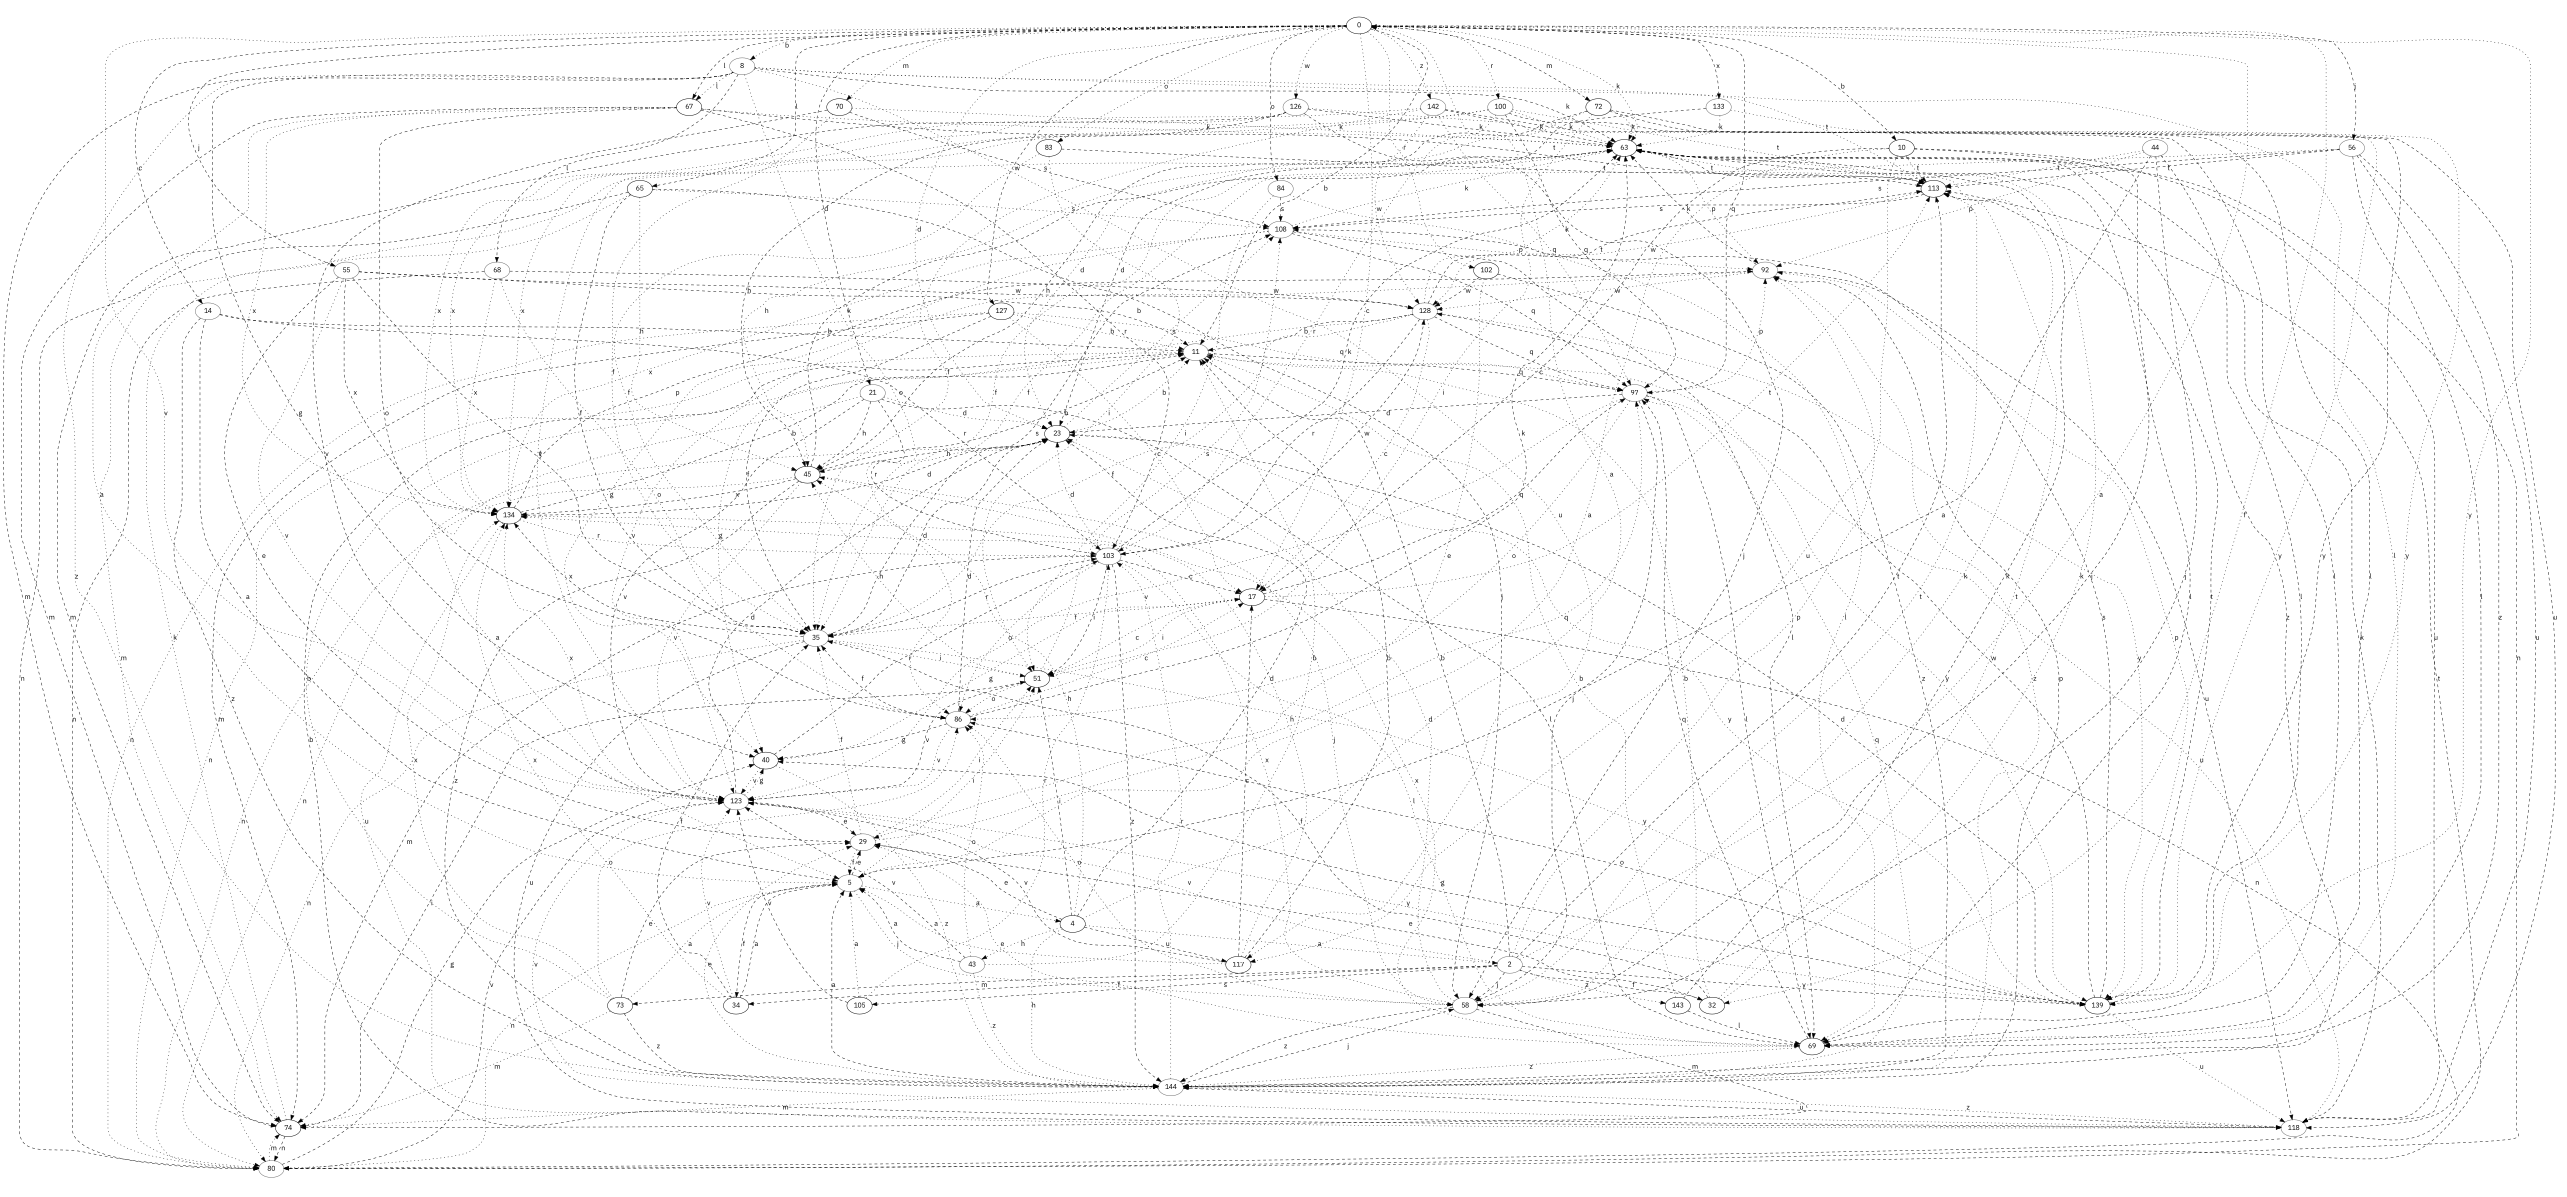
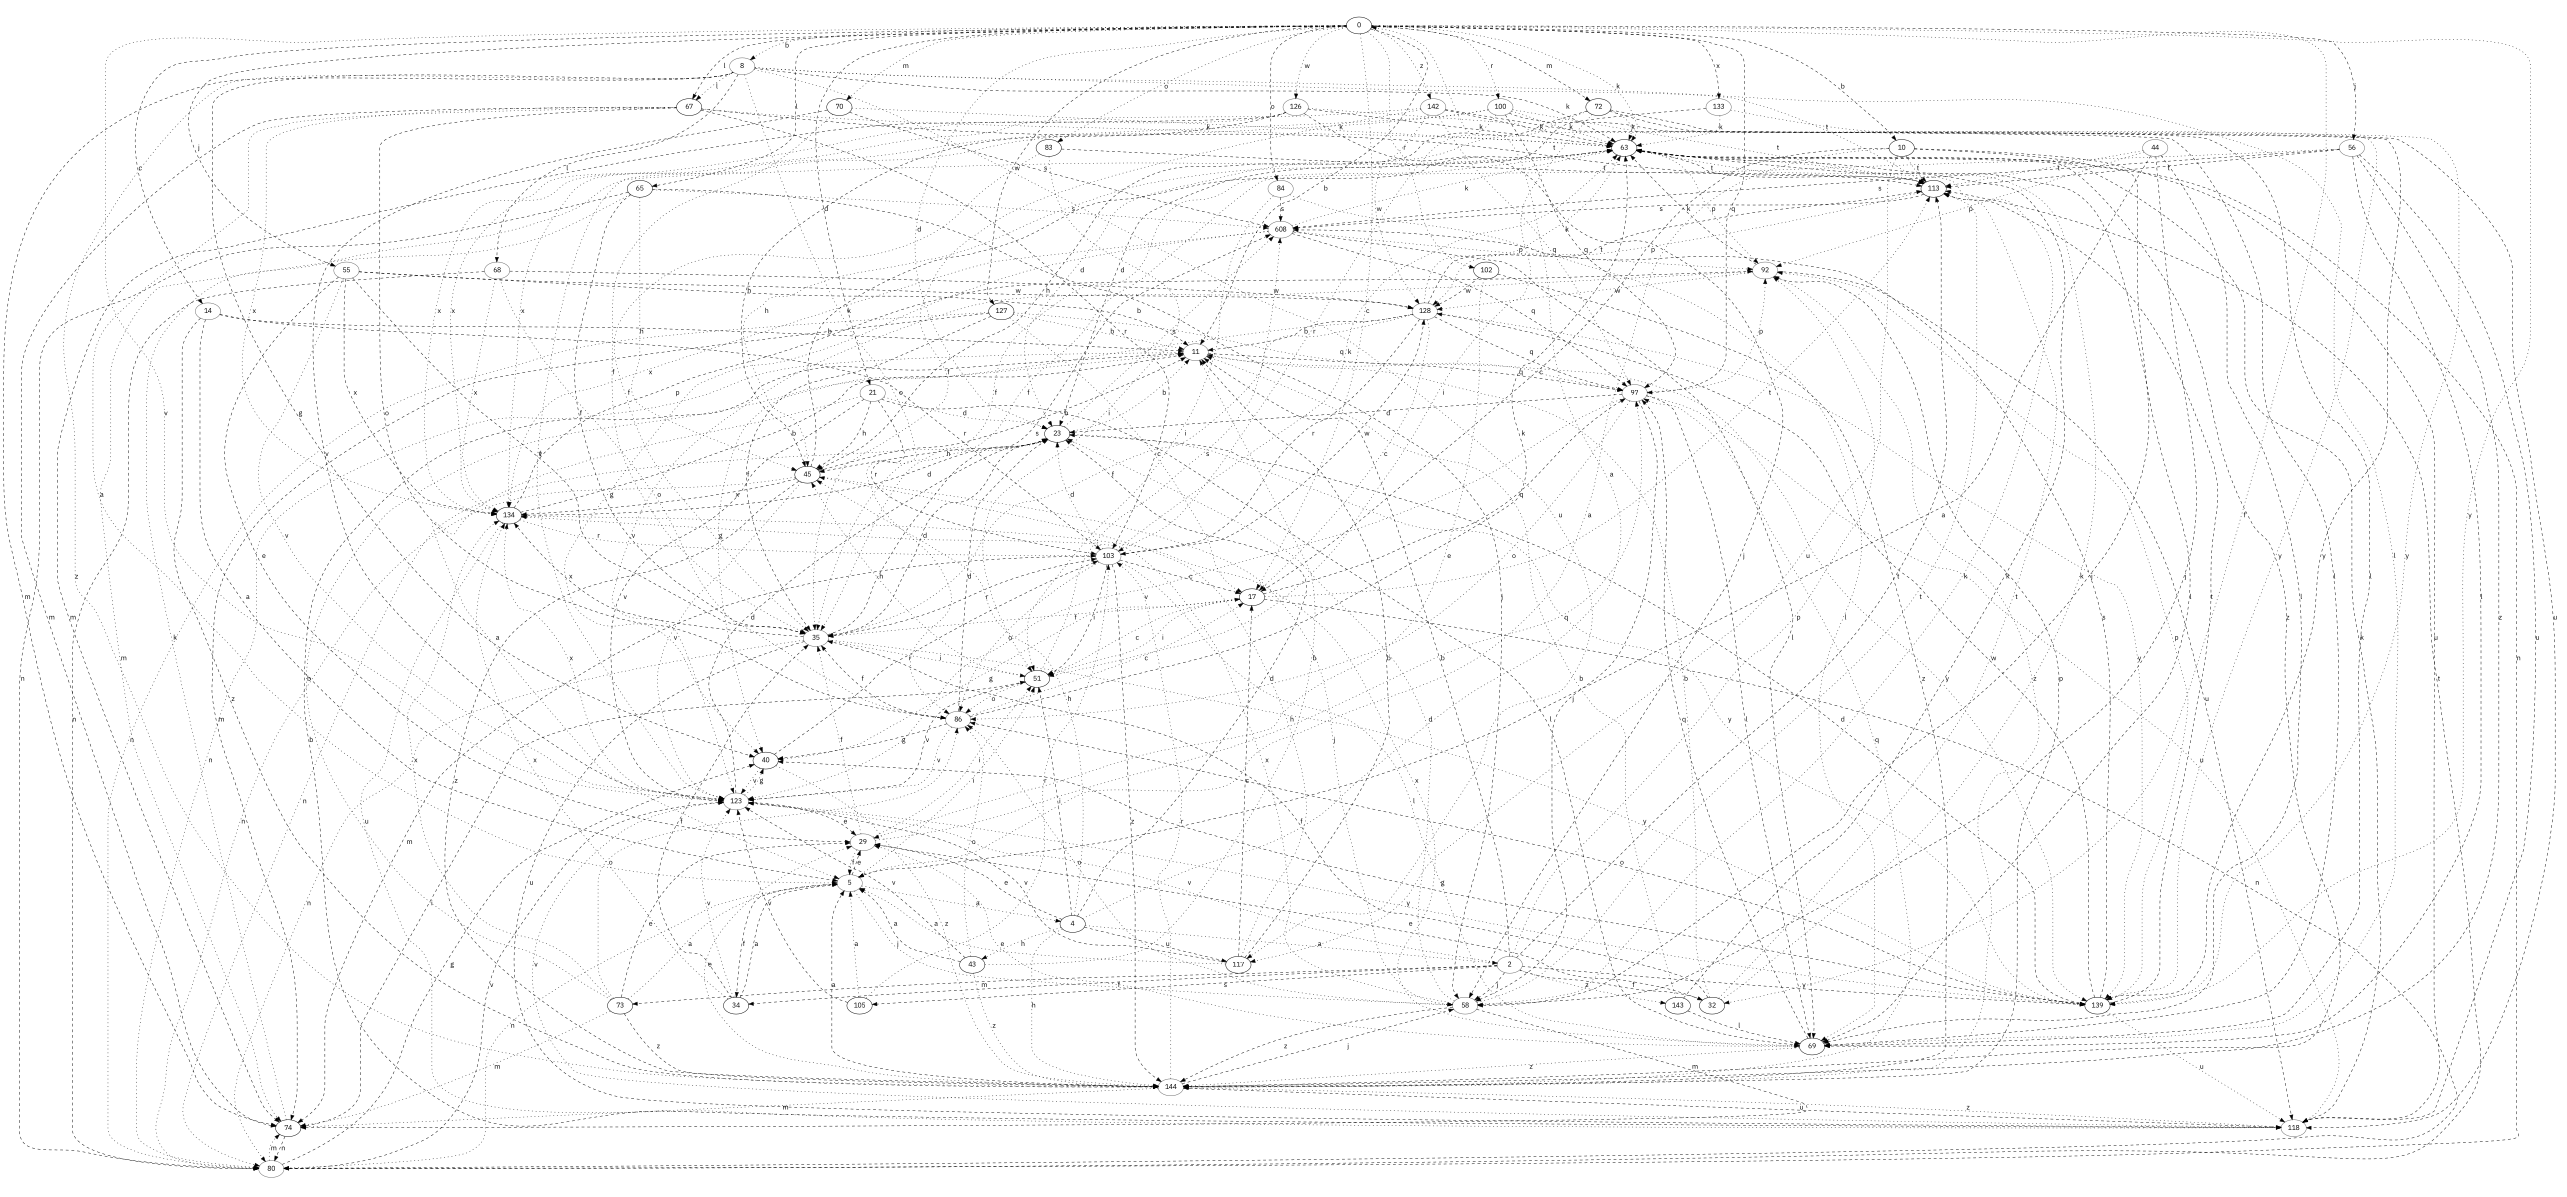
(1281, 230) -> (1281, 230)
(2228, 236) -> none
(1653, 250) -> (1653, 250)
(1350, 334) -> (1350, 334)
(972, 965) -> (972, 965)
